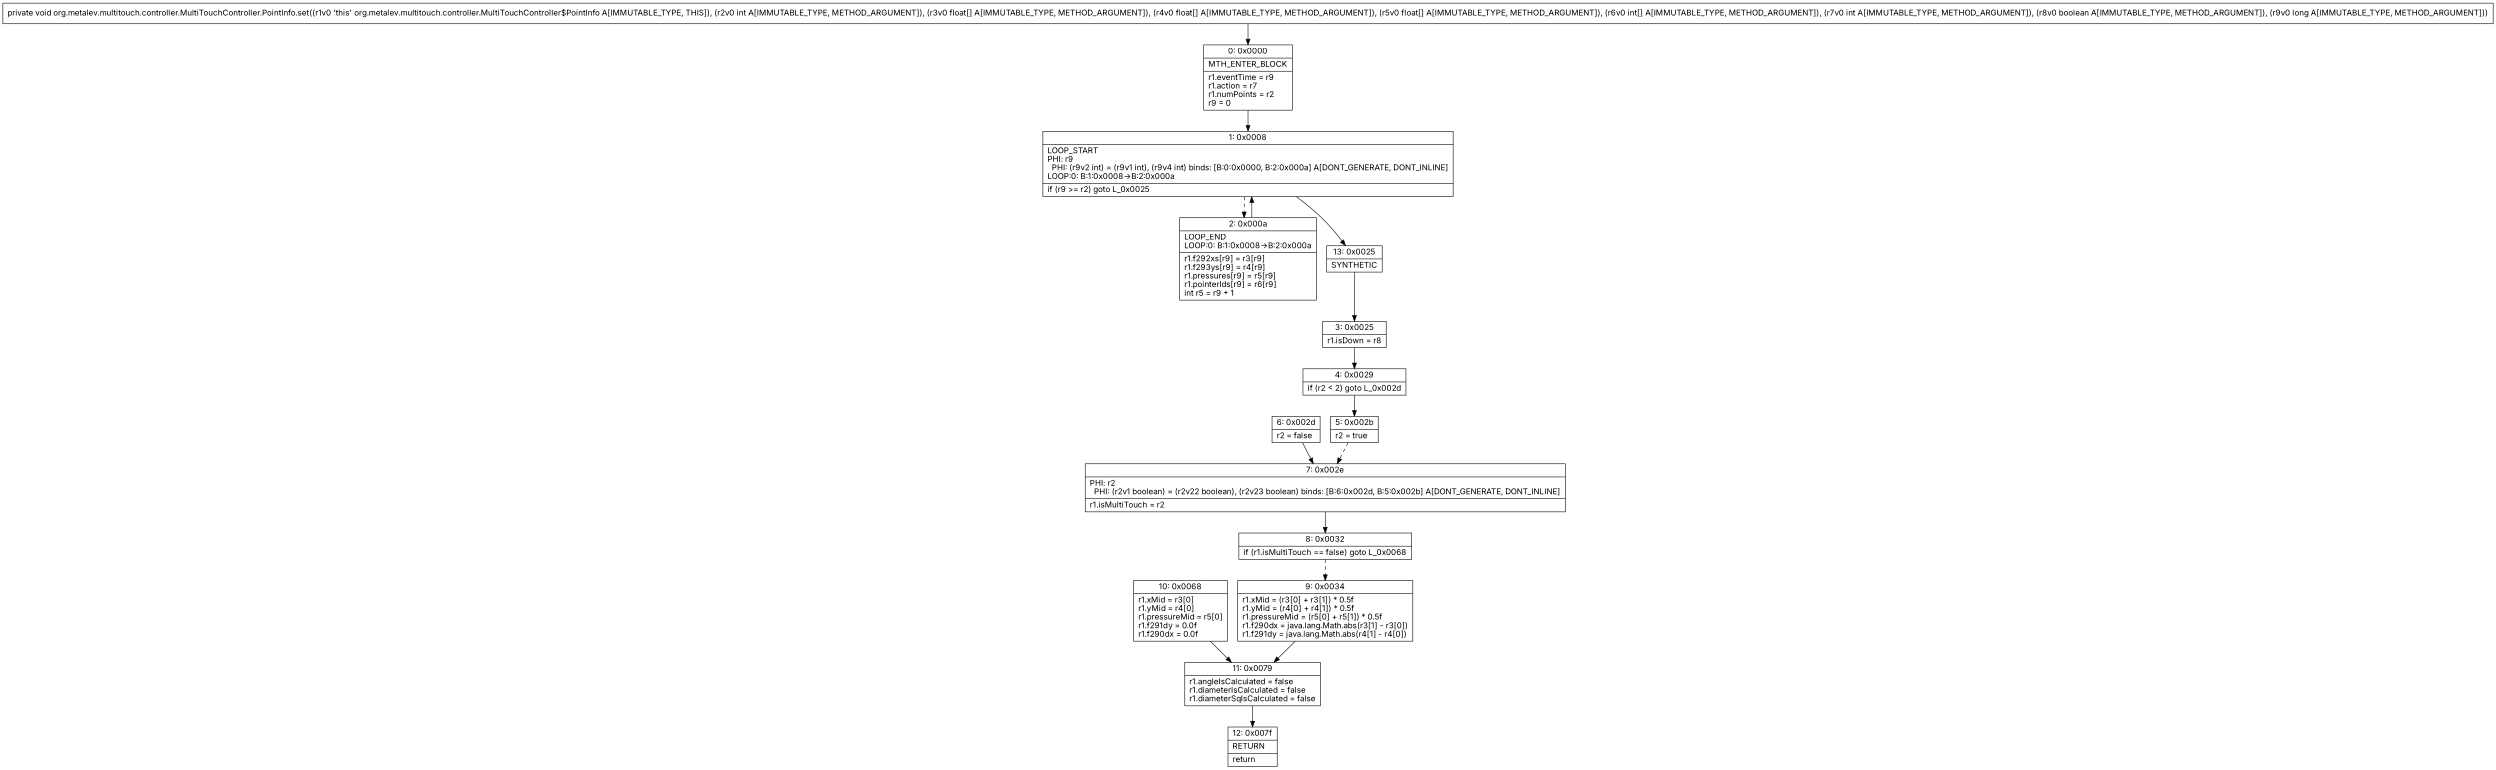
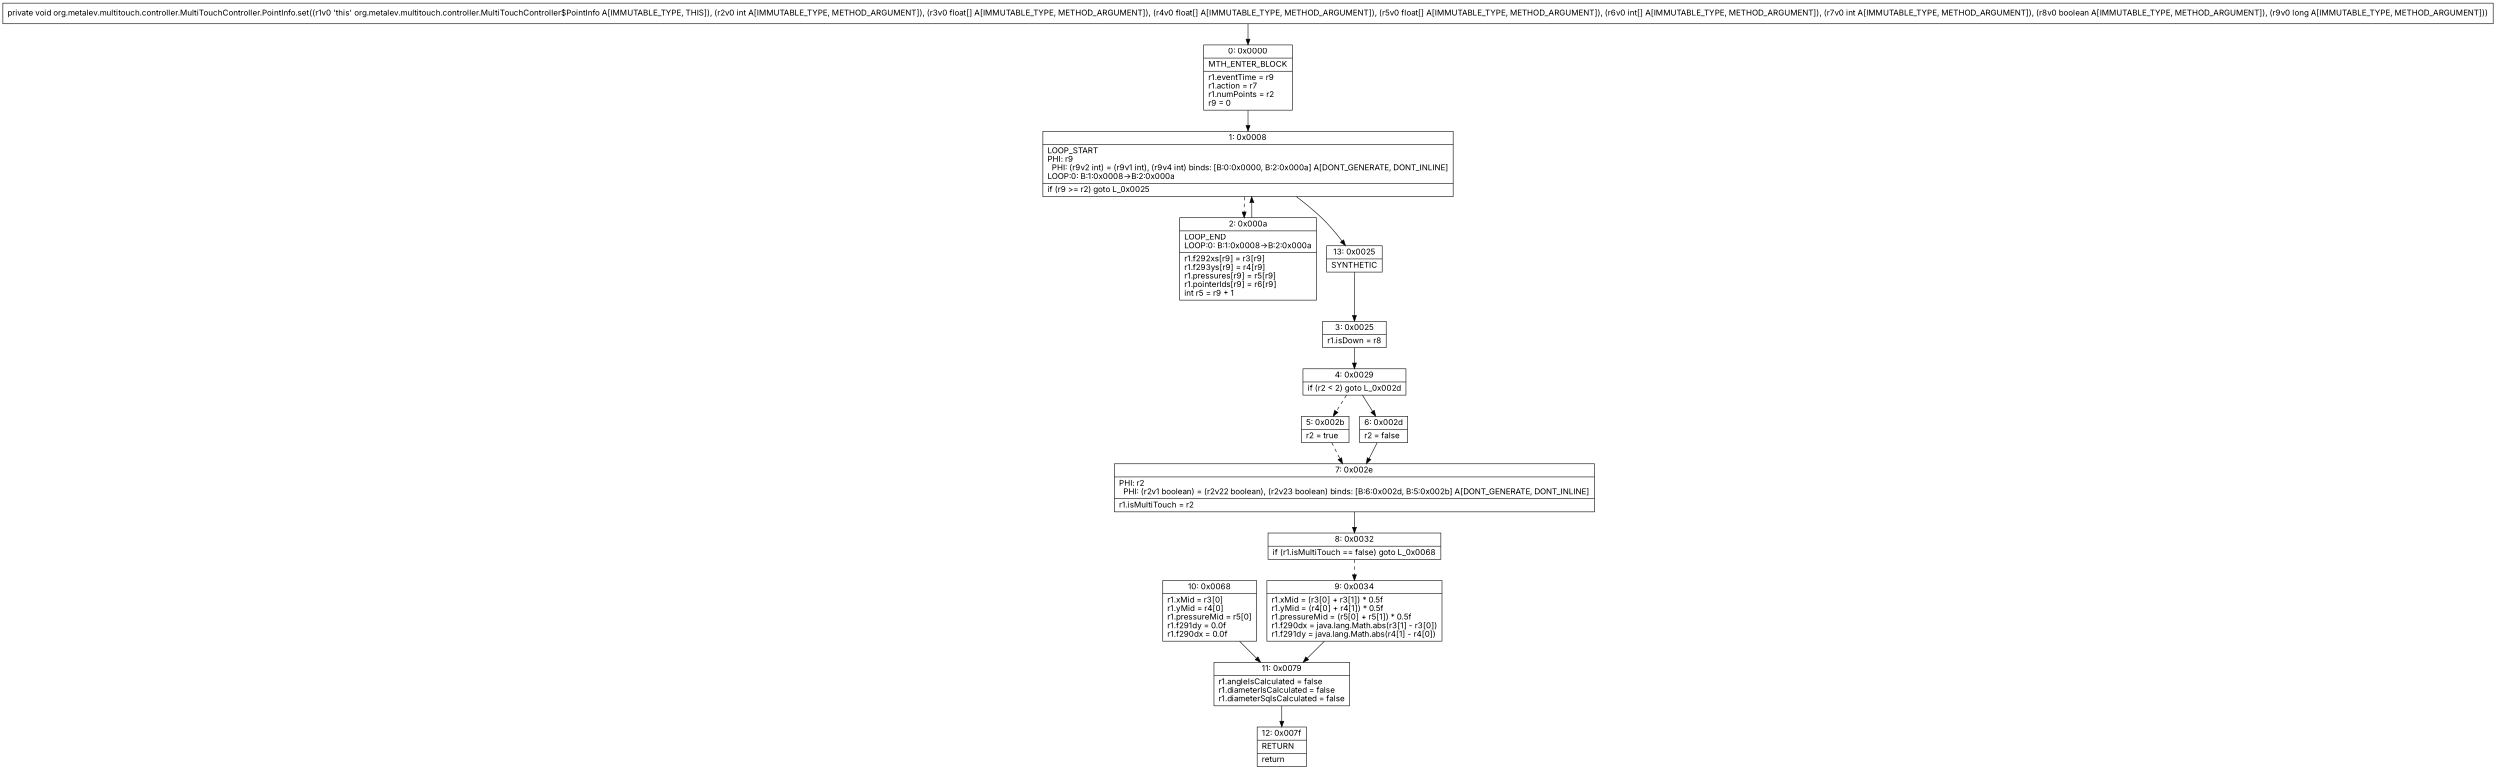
(1354, 403) -> (1341, 403)
none -> (1367, 403)
